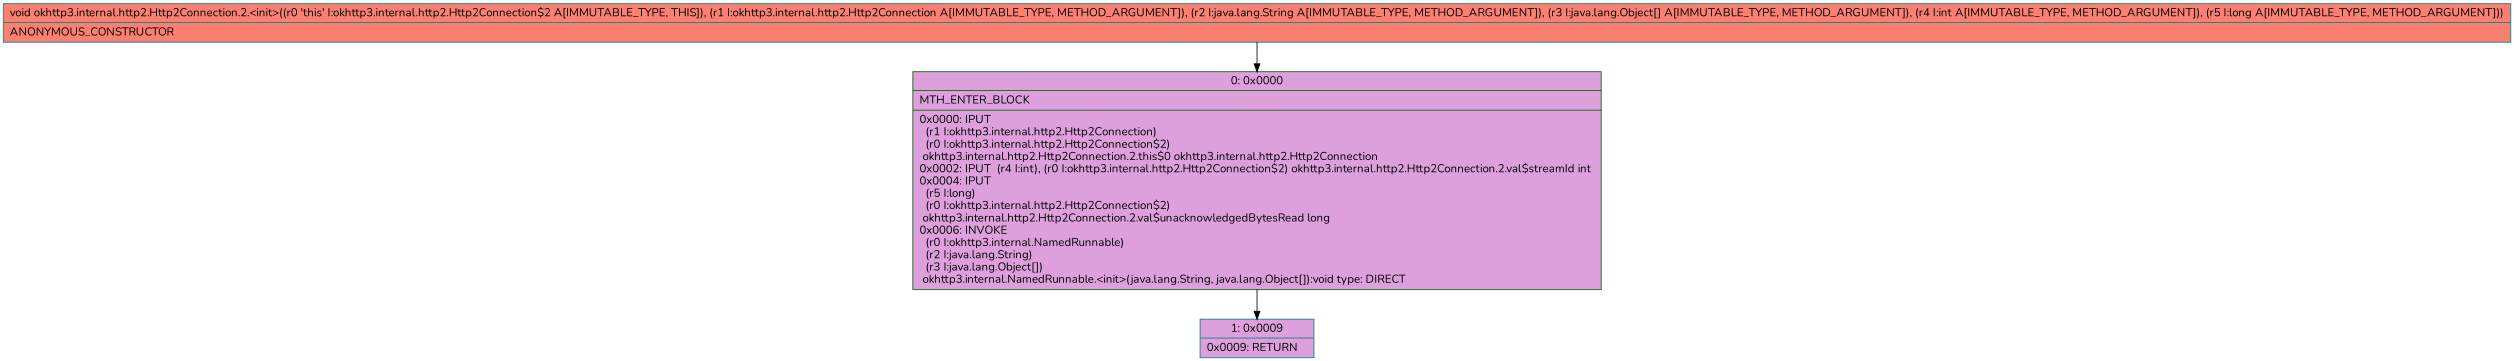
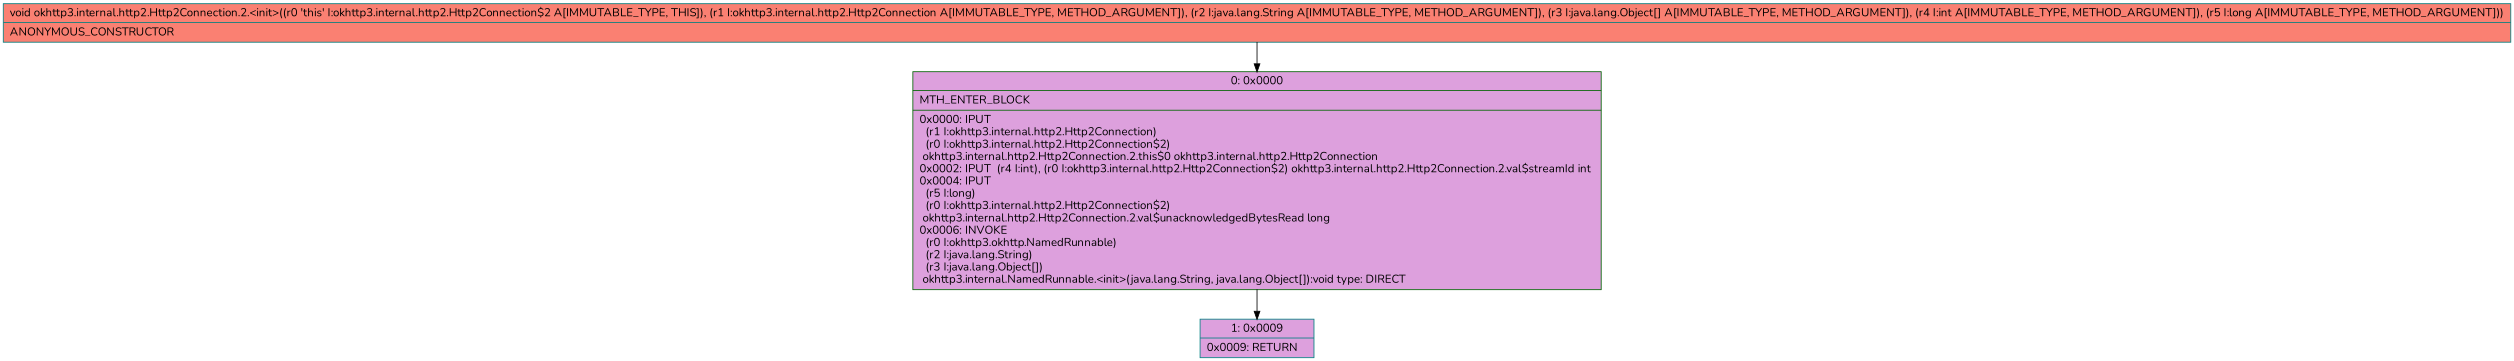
(1022, 243) -> (1018, 243)
